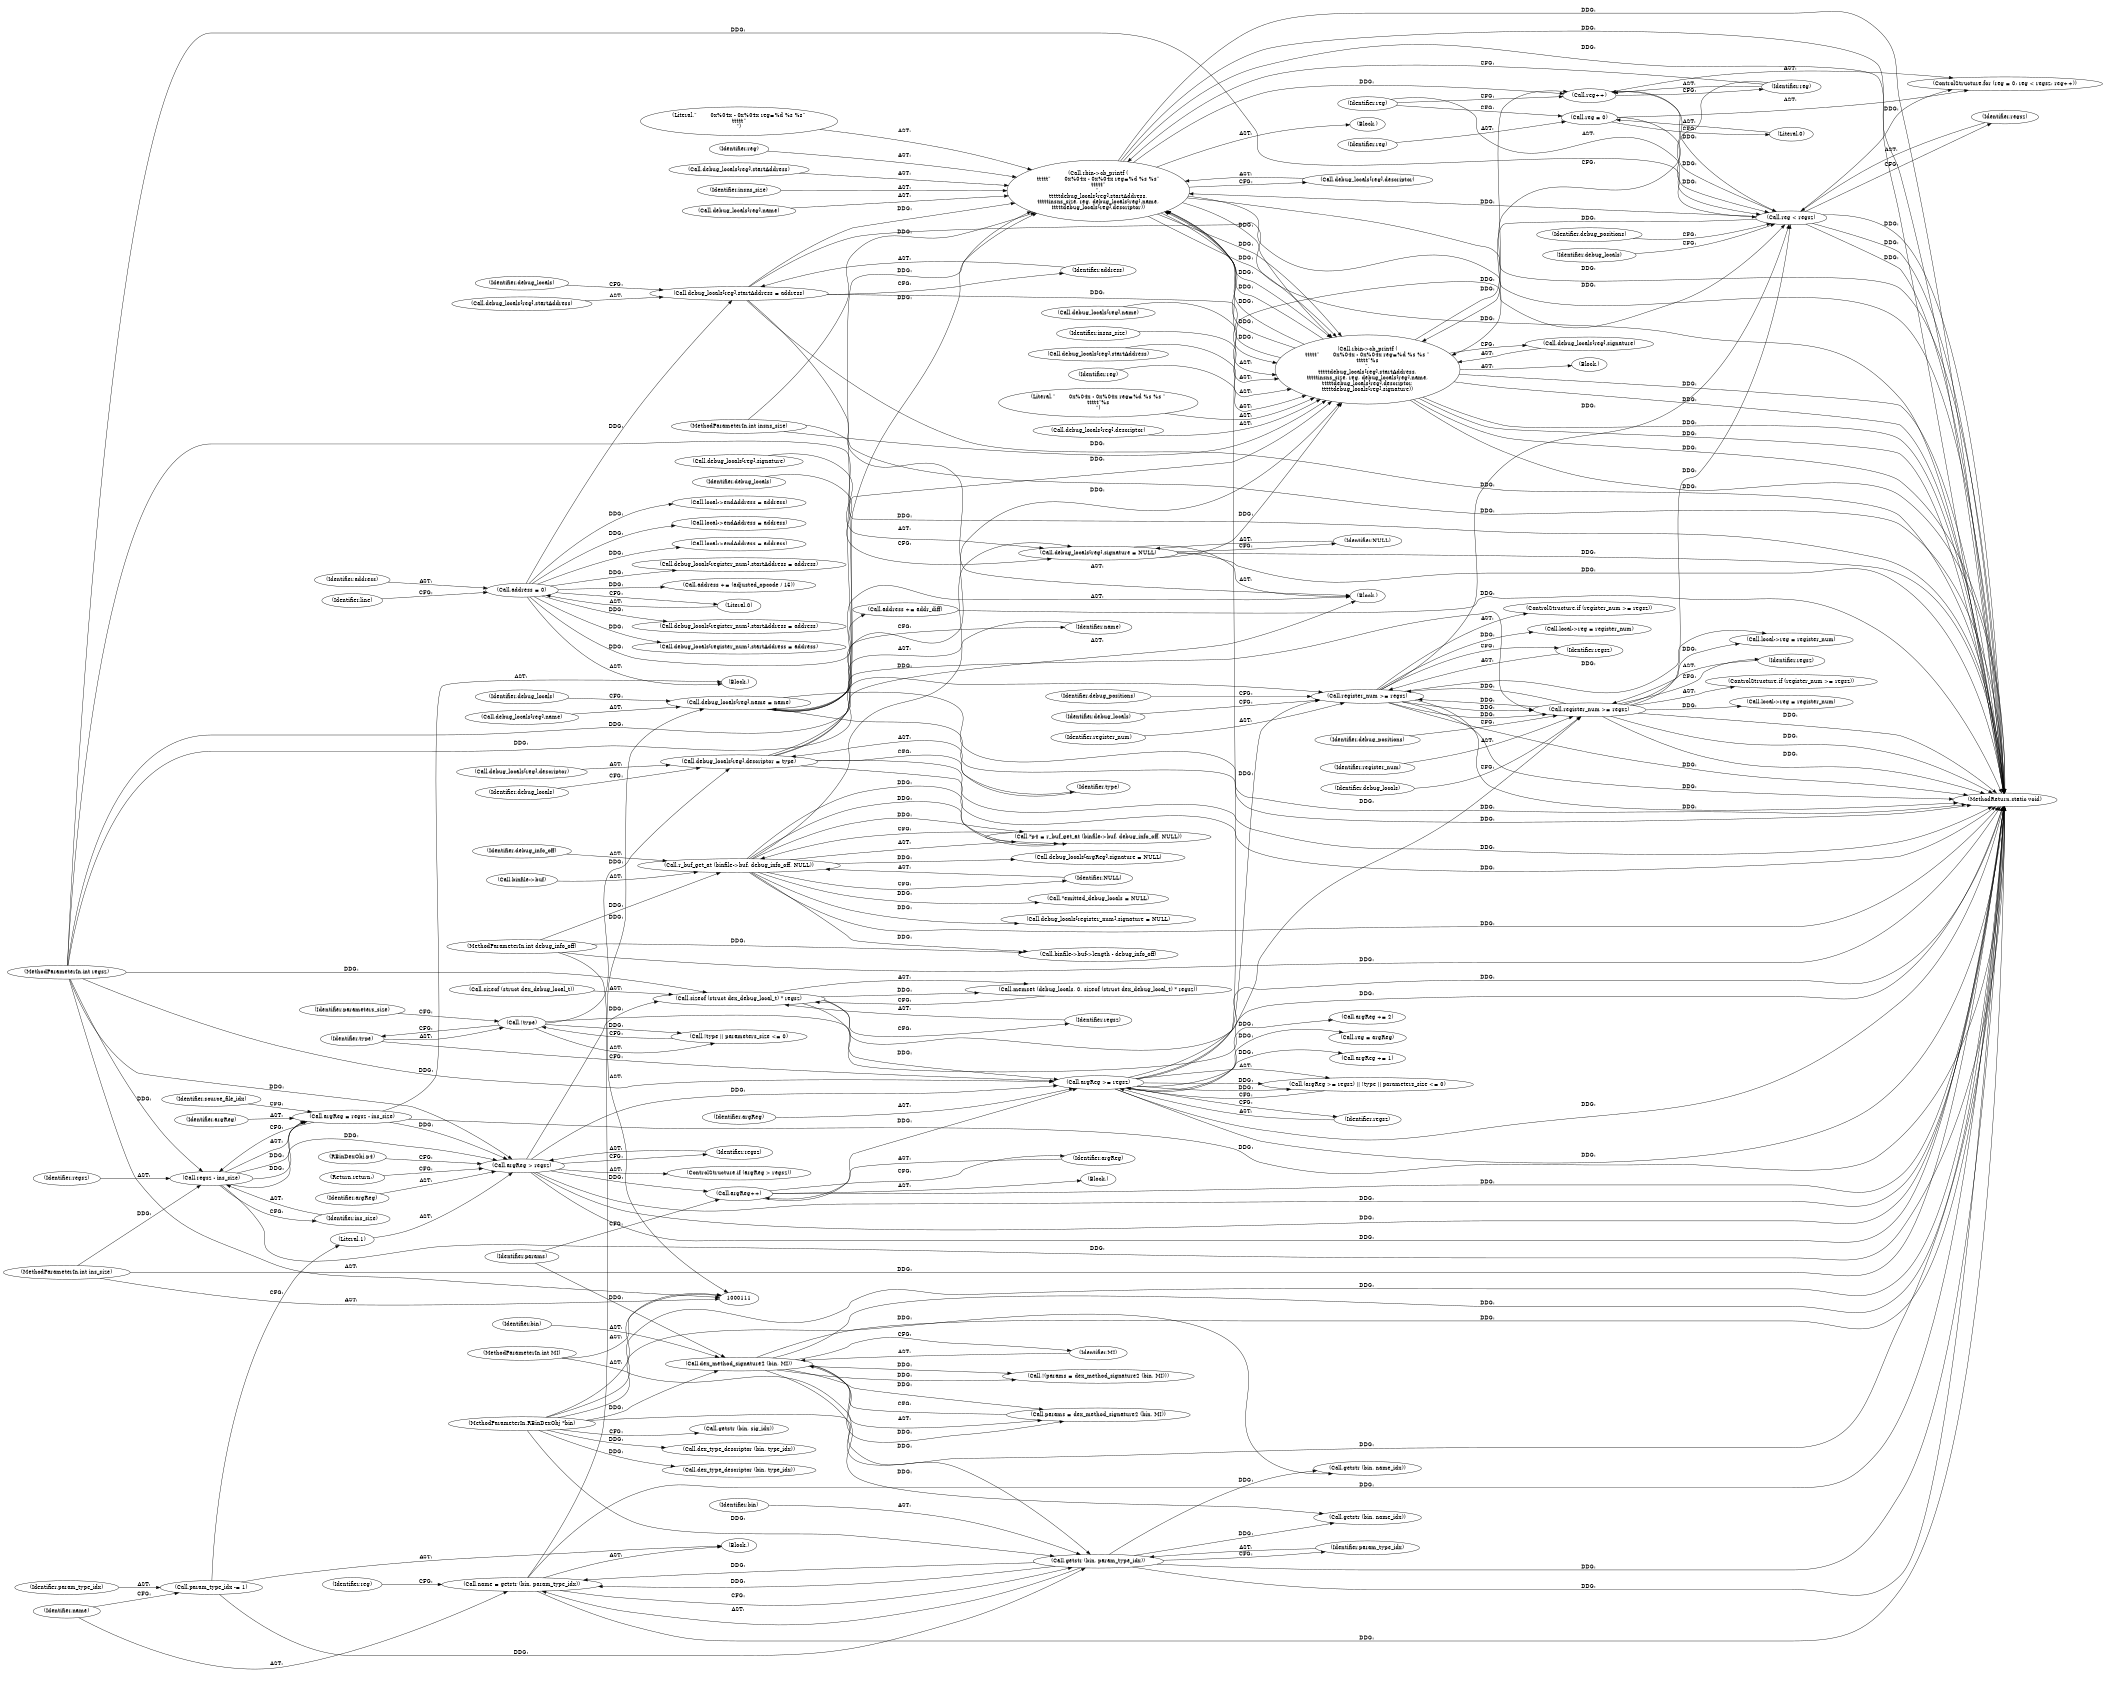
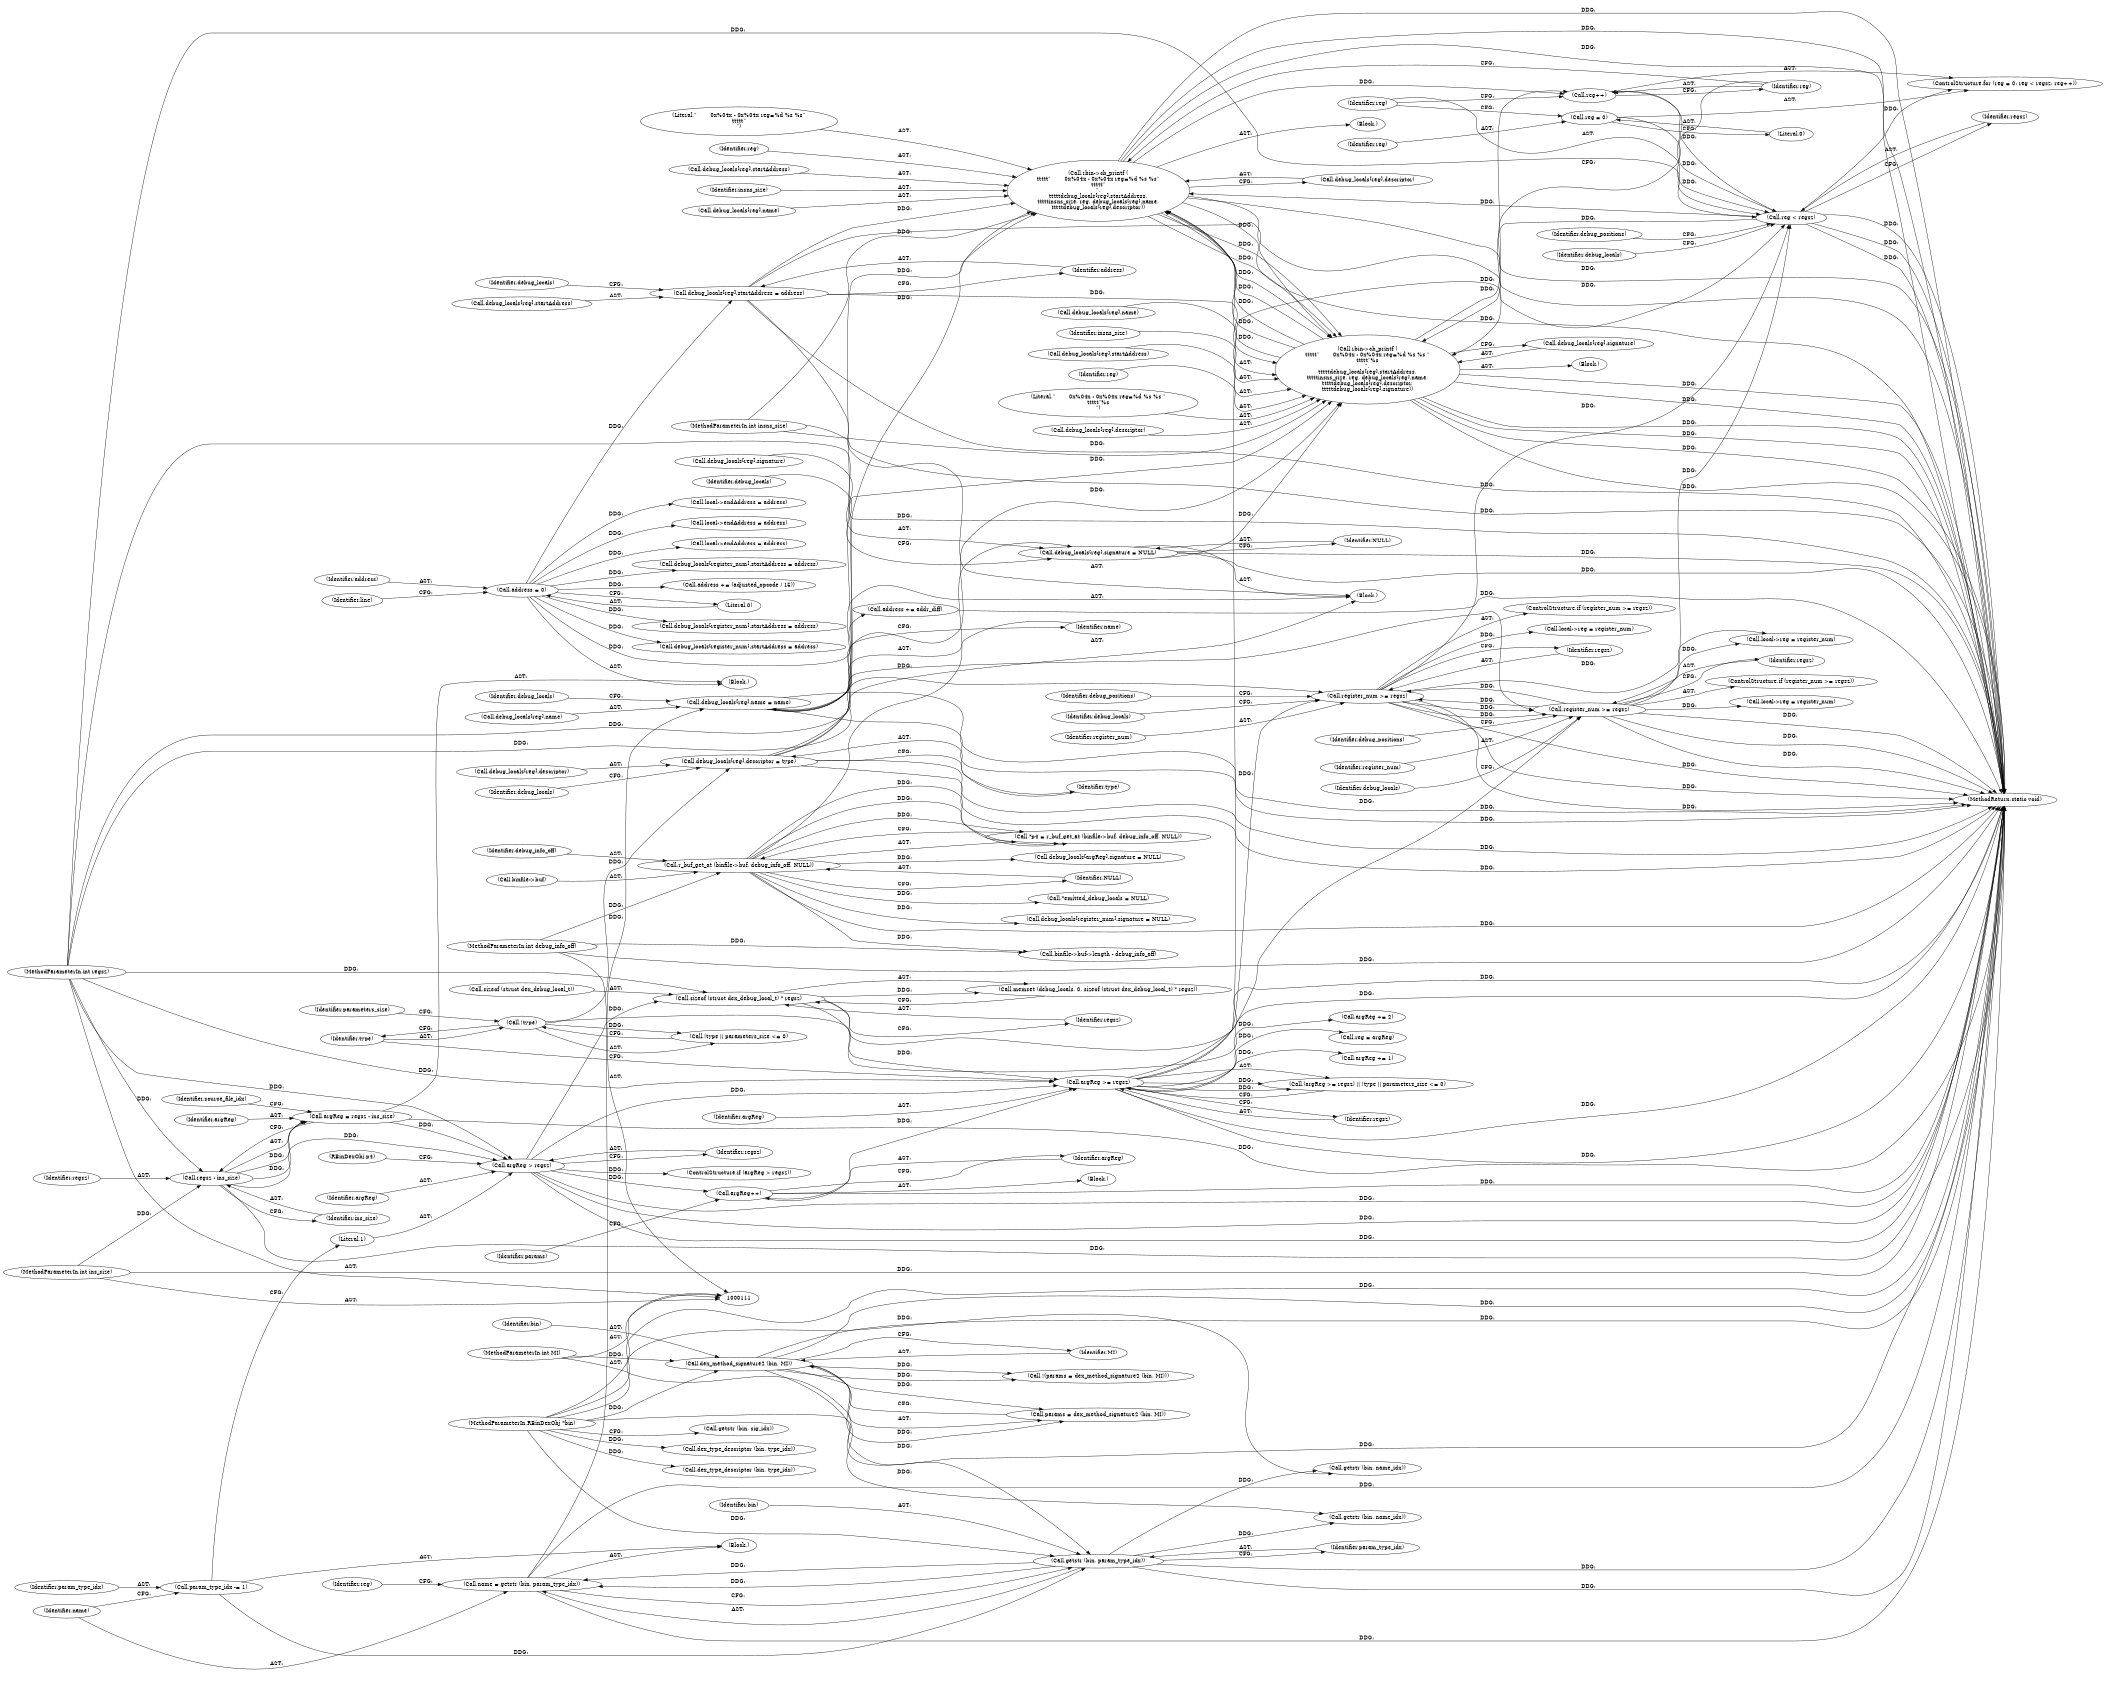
(617, 1170) -> (617, 1170)
(352, 1178) -> none
(628, 1309) -> (621, 1358)
